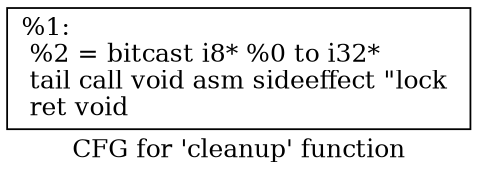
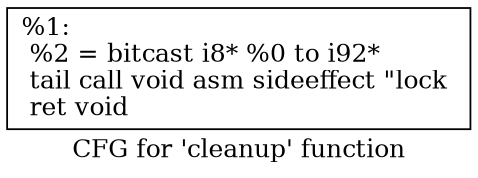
(201, 54) -> (201, 54)
